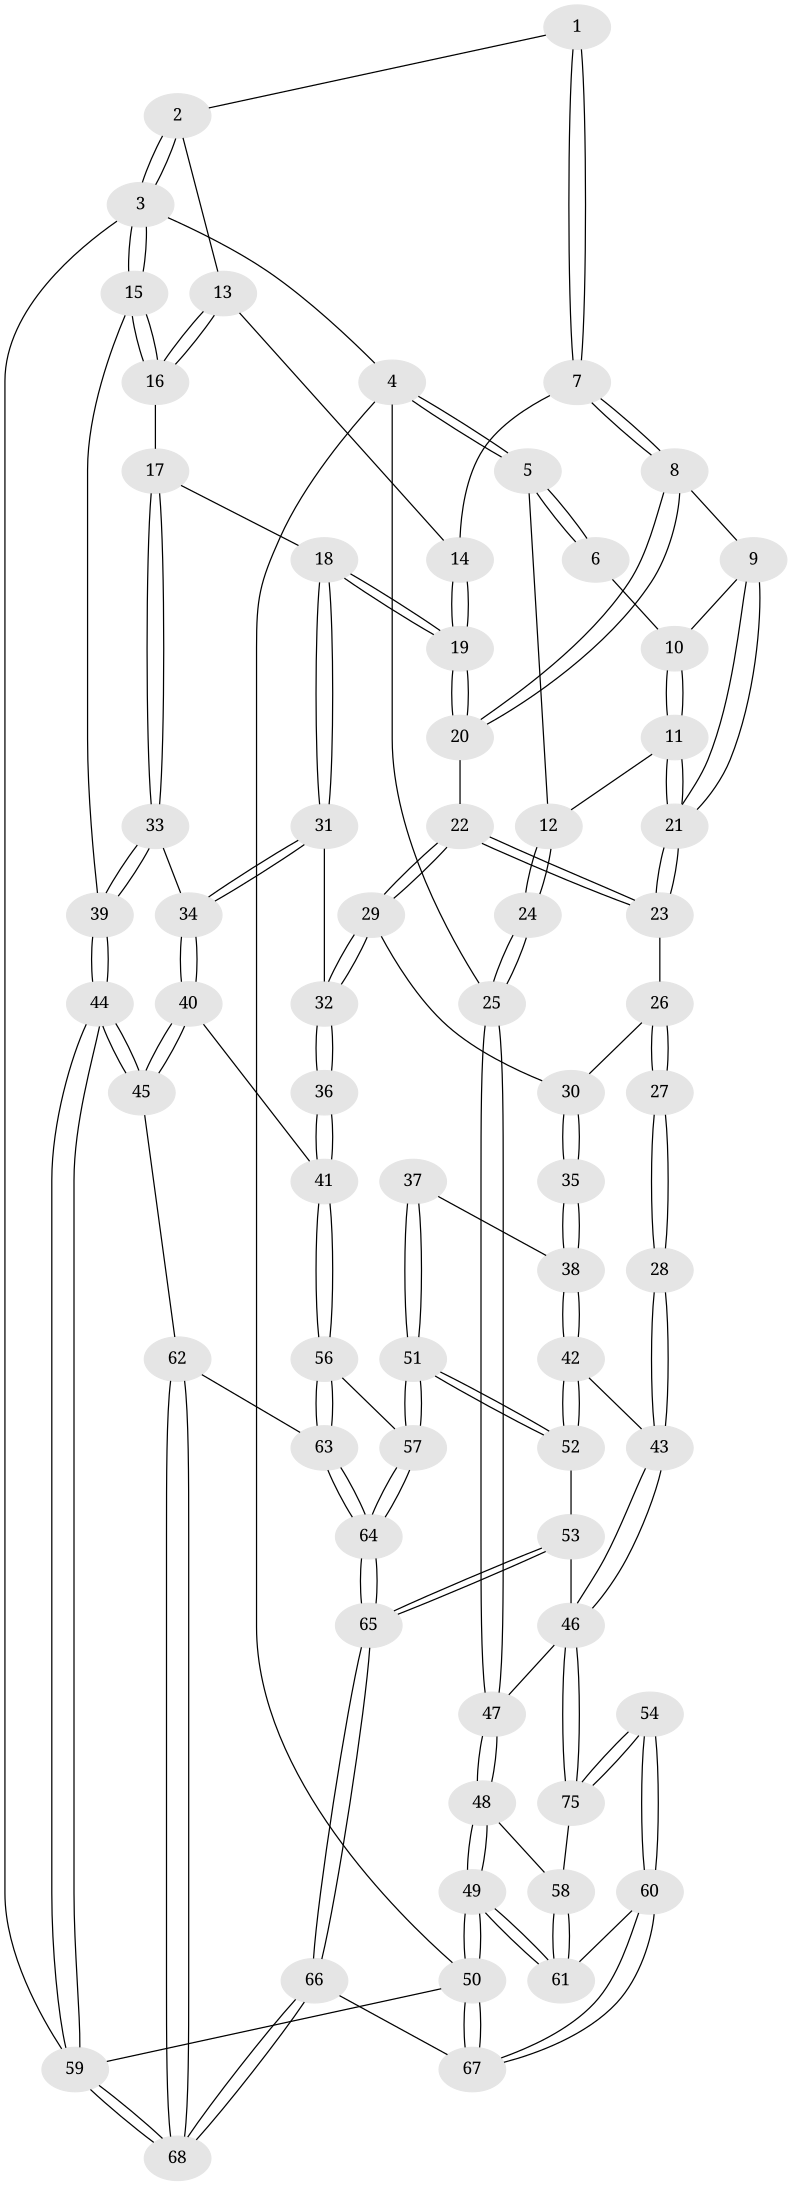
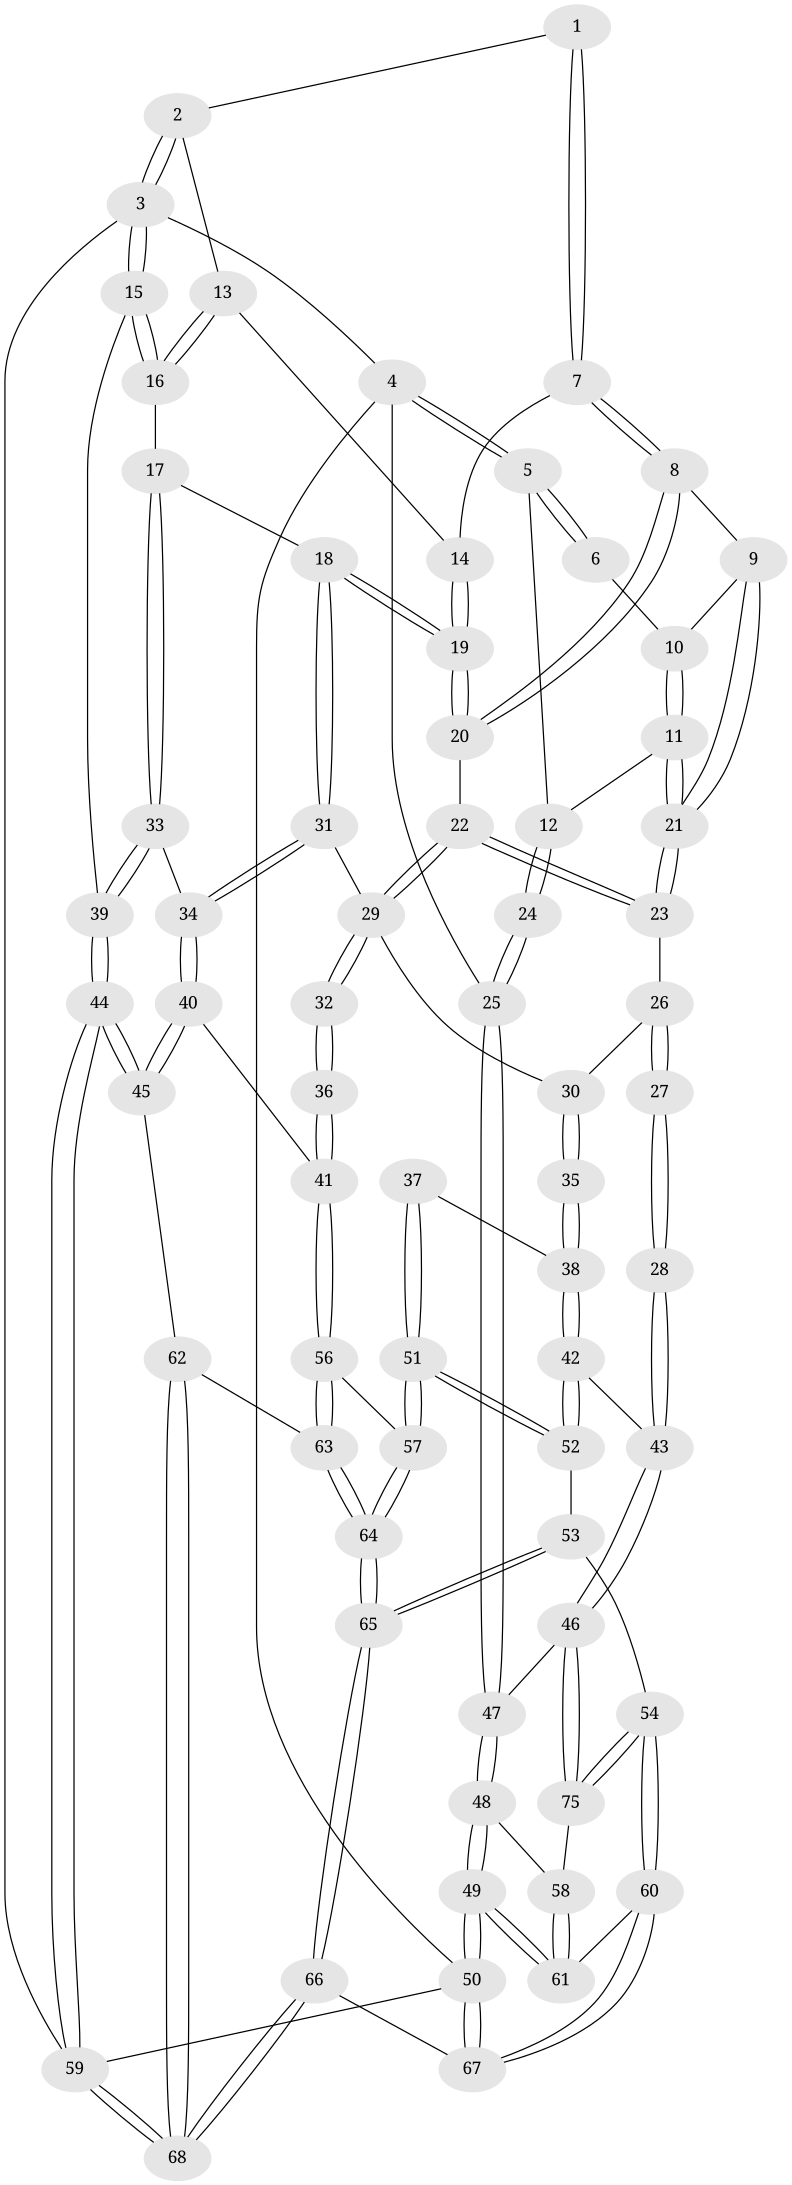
(324, 915) -> (348, 871)
(571, 1581) -> (623, 1621)
